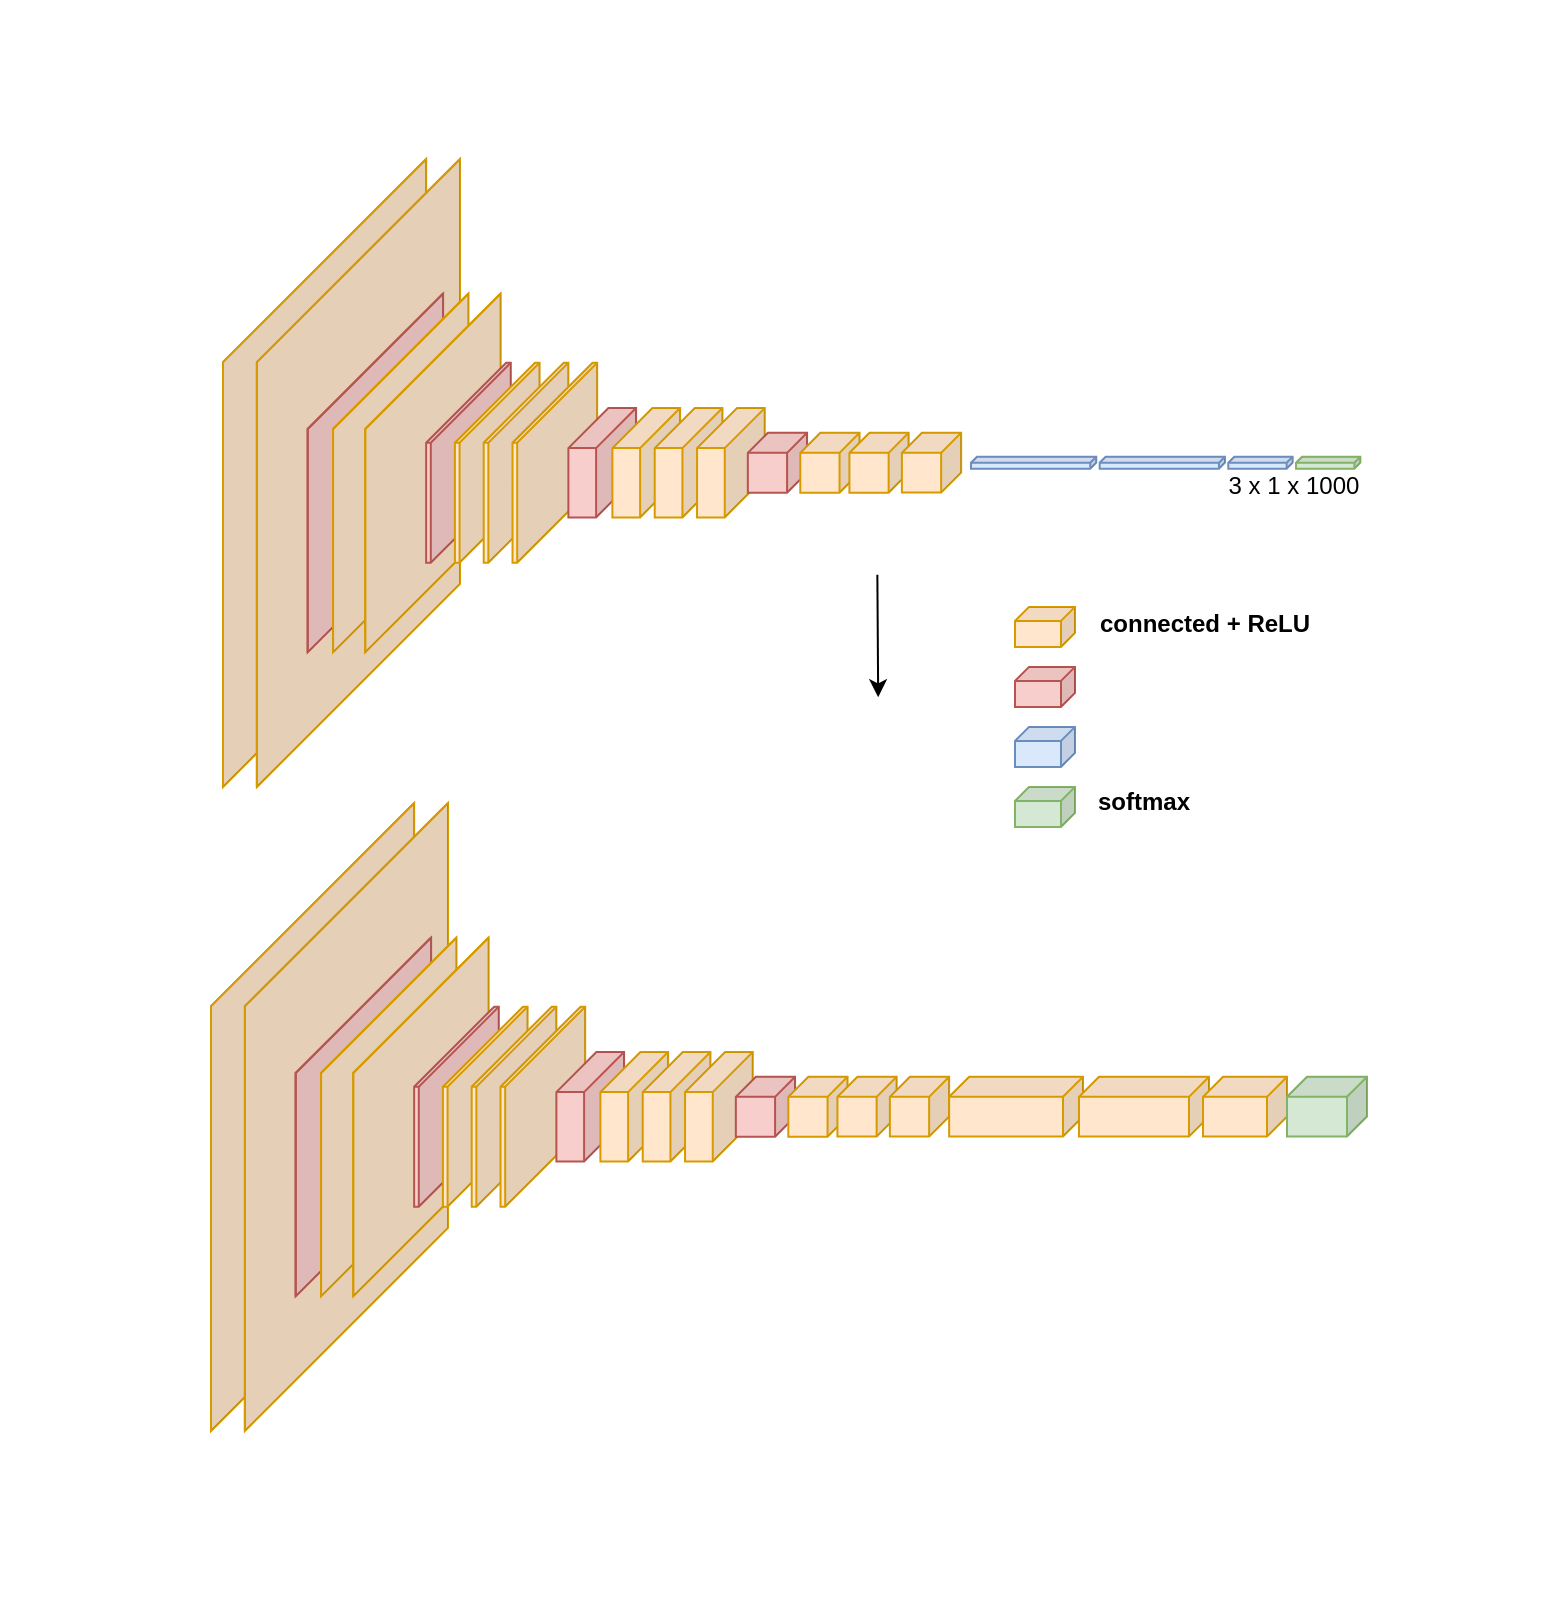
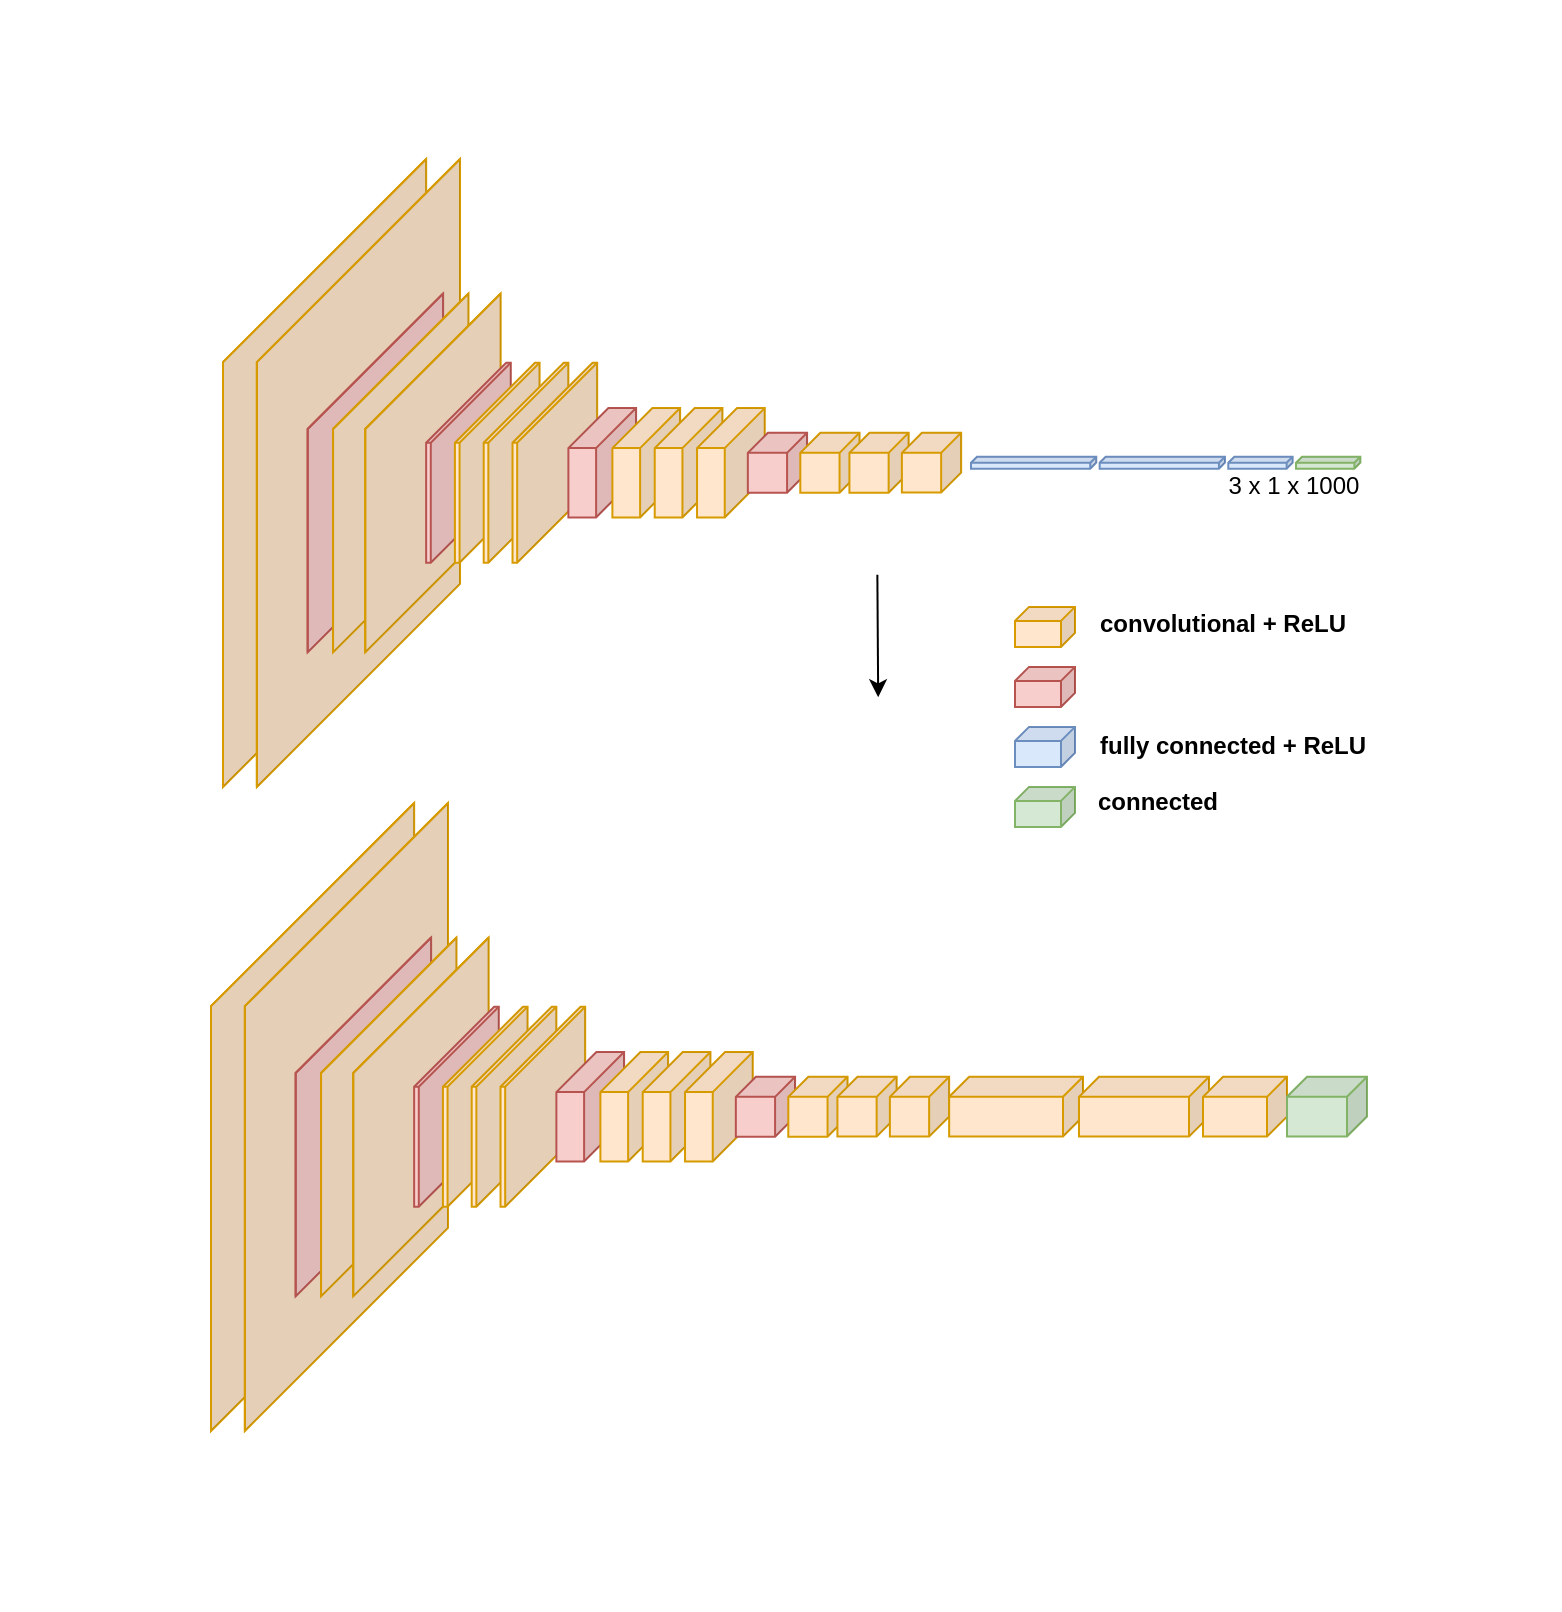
(1202, 625) -> (1220, 625)
none -> (1235, 747)
(1146, 803) -> (1159, 803)
